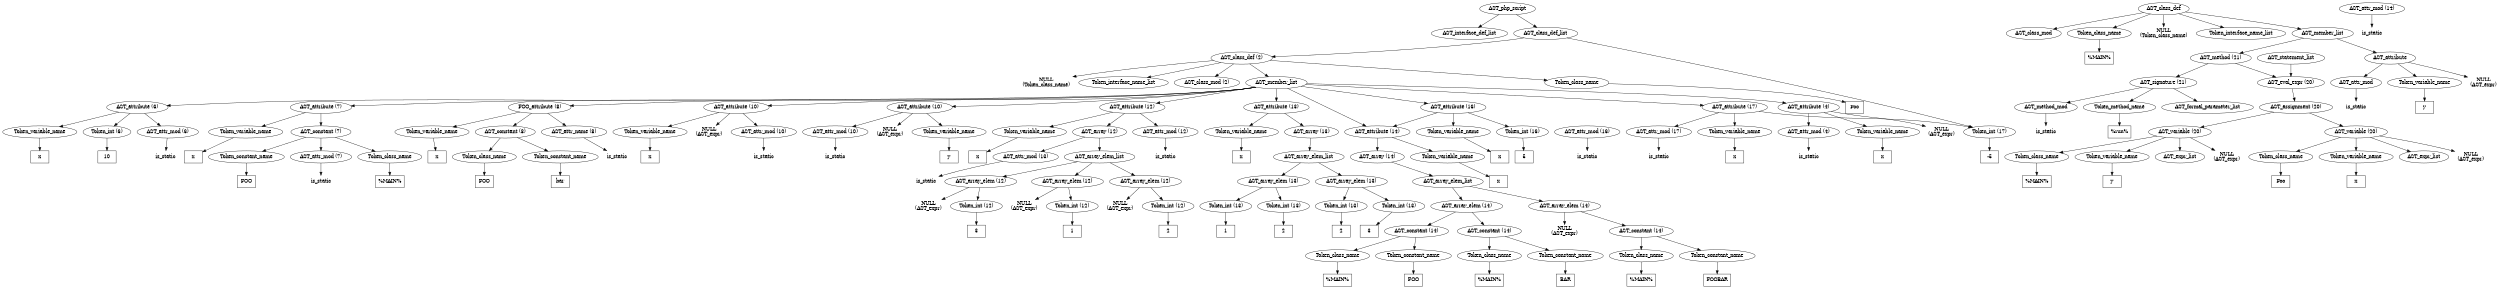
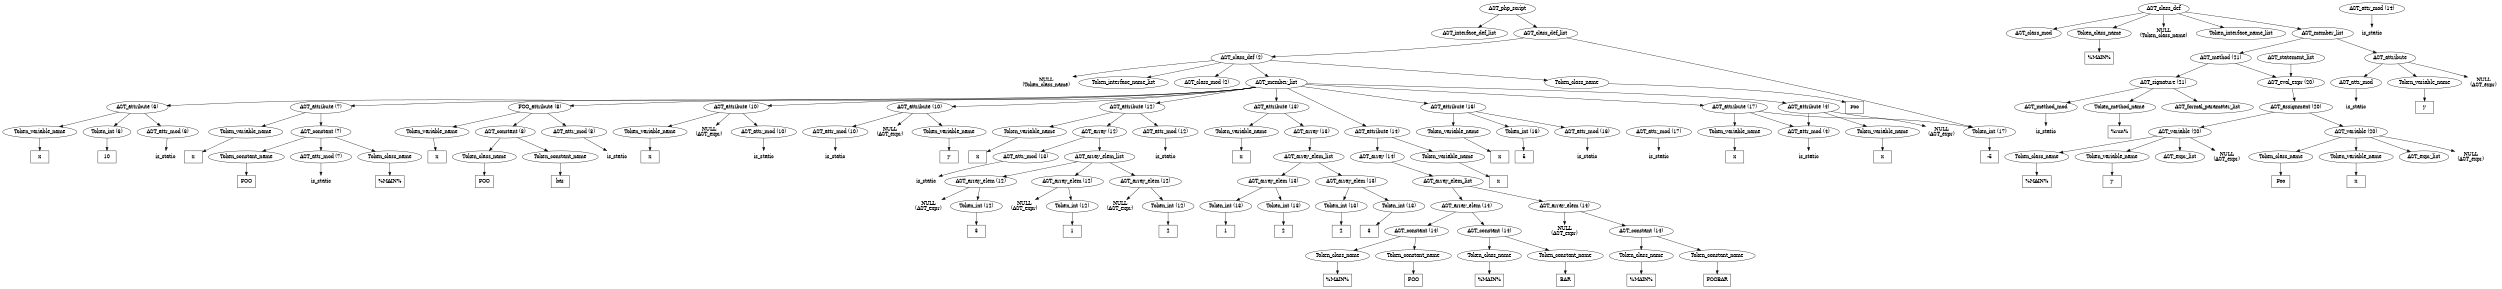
(1417, 119) -> (1519, 119)
(1698, 119) -> (1770, 119)
(574, 132) -> (574, 132)
